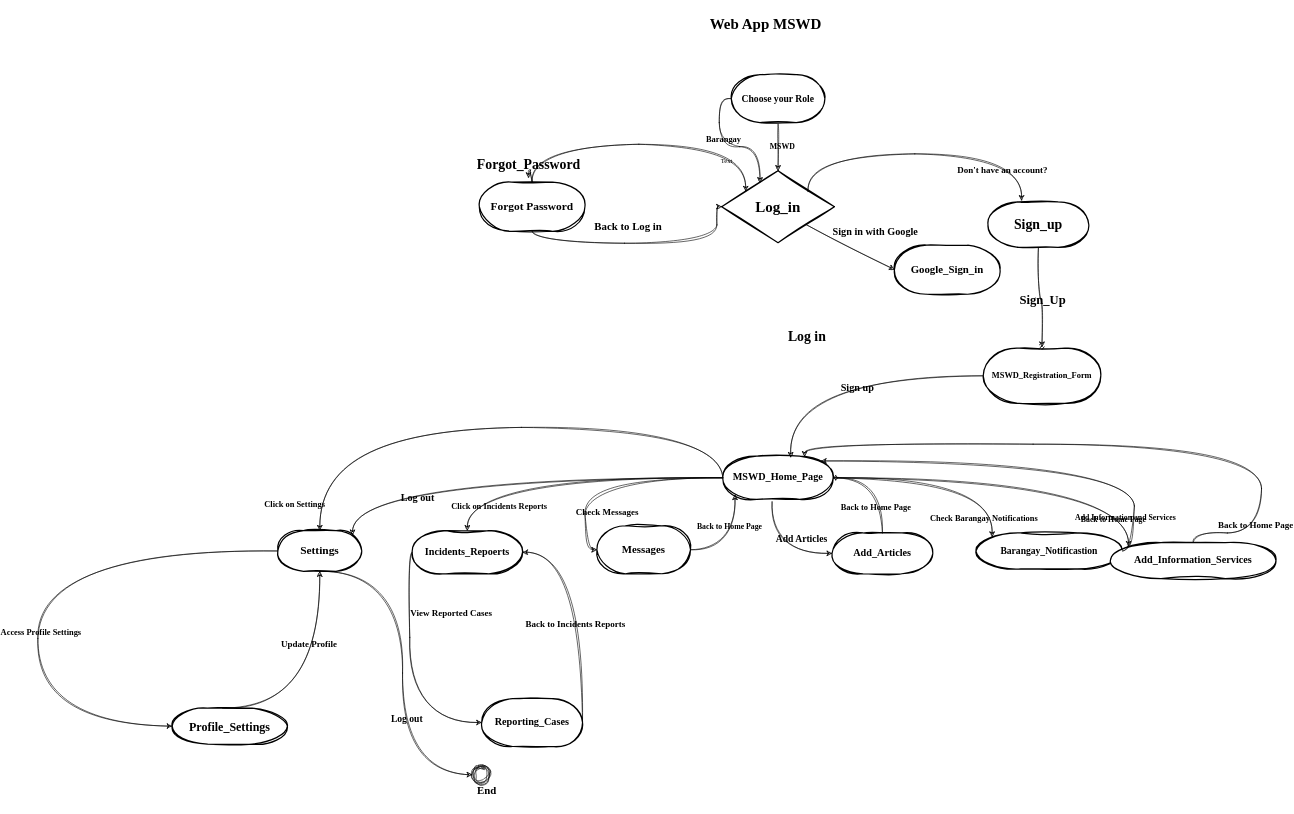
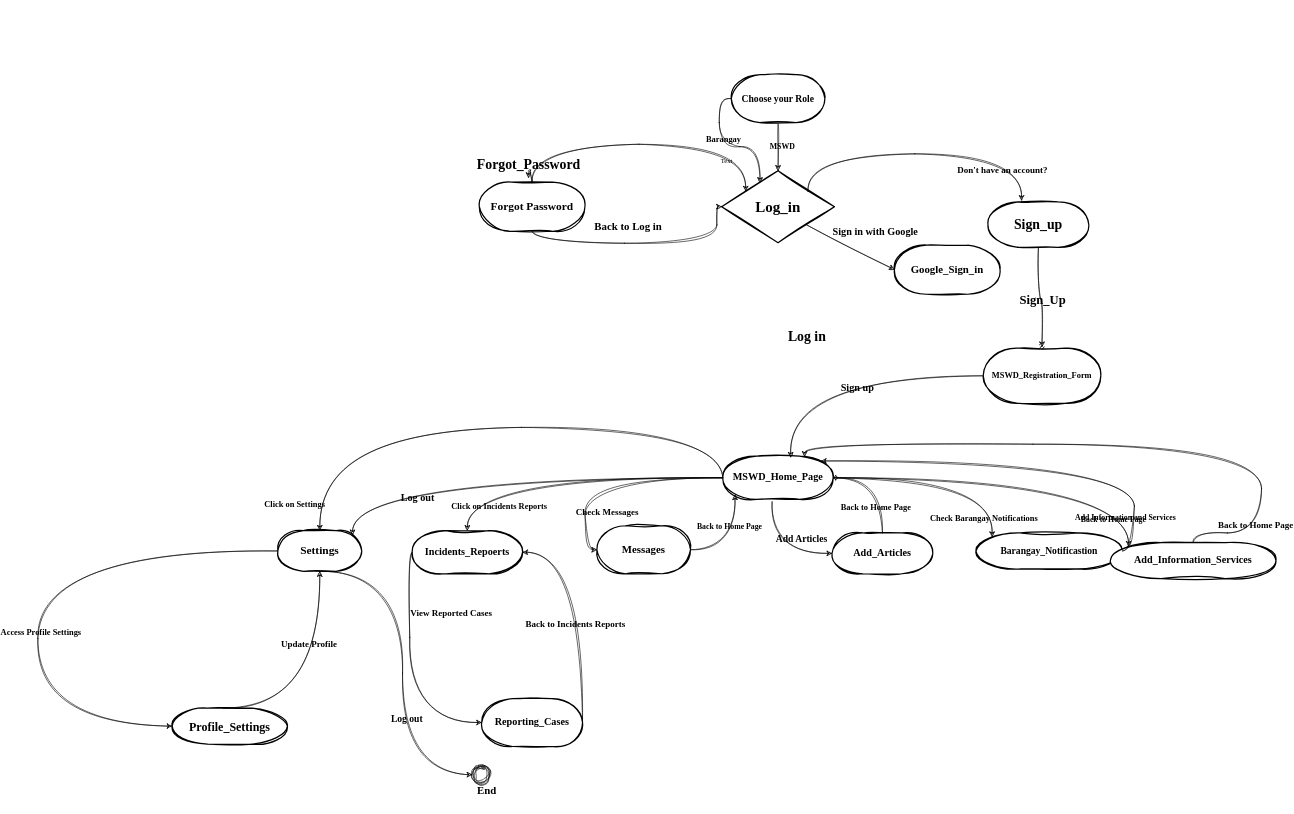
(765, 24) -> none
